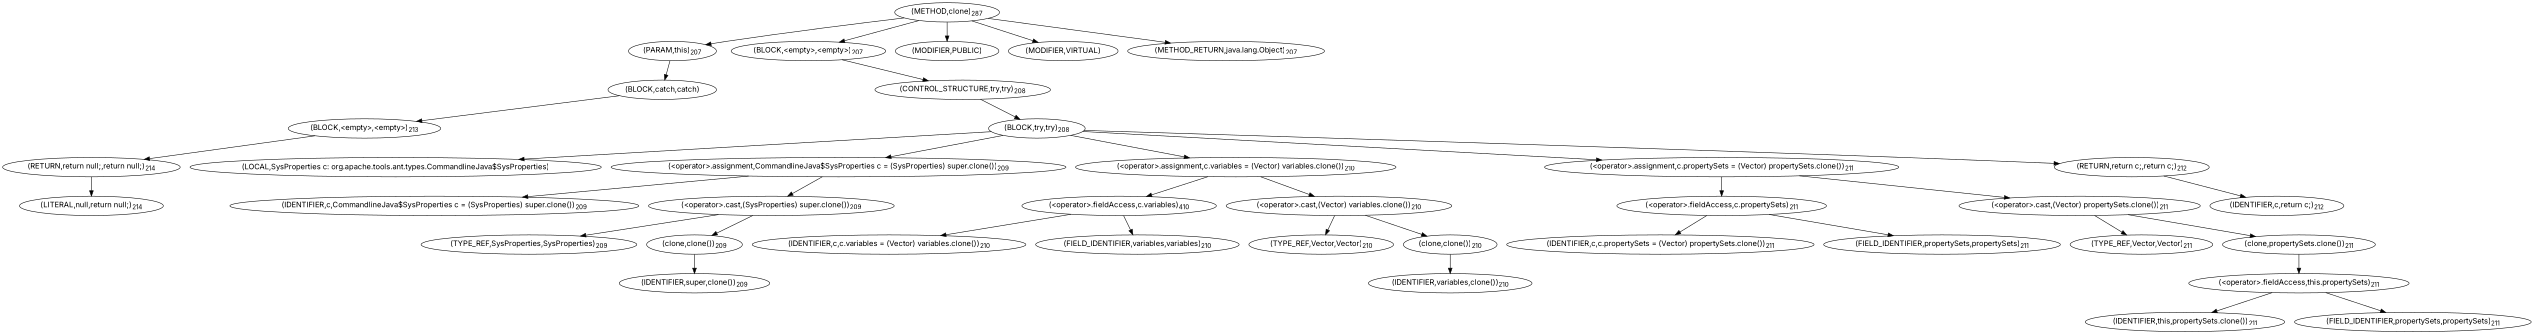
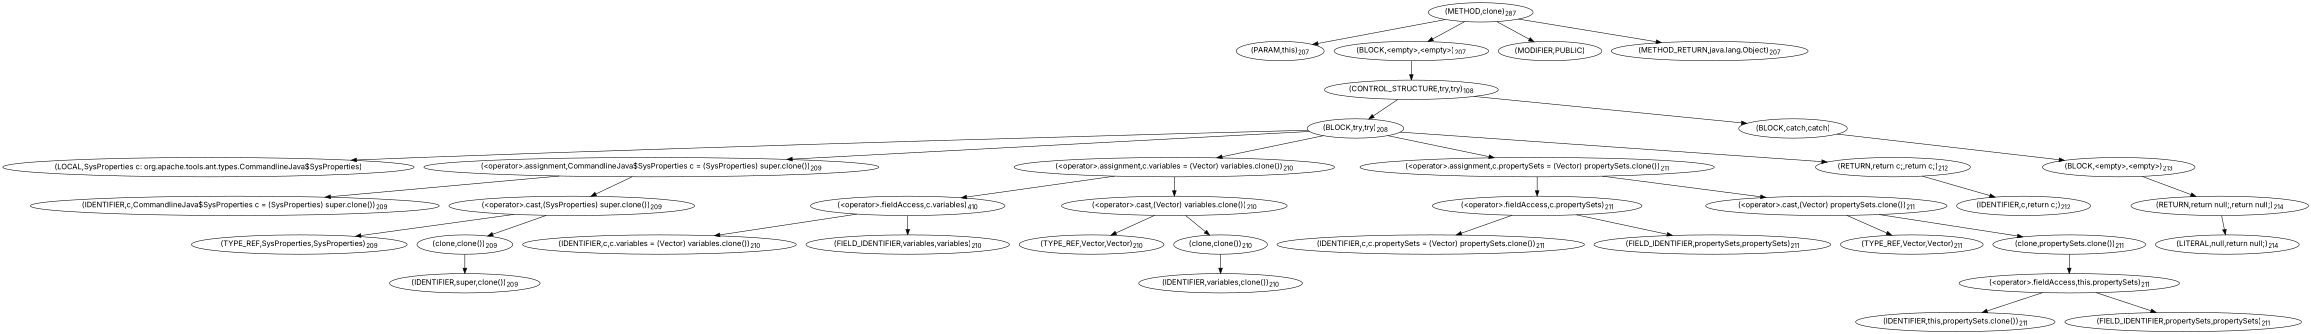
(1063, 51) -> none
(668, 68) -> (1608, 110)
(1020, 89) -> (1469, 89)
